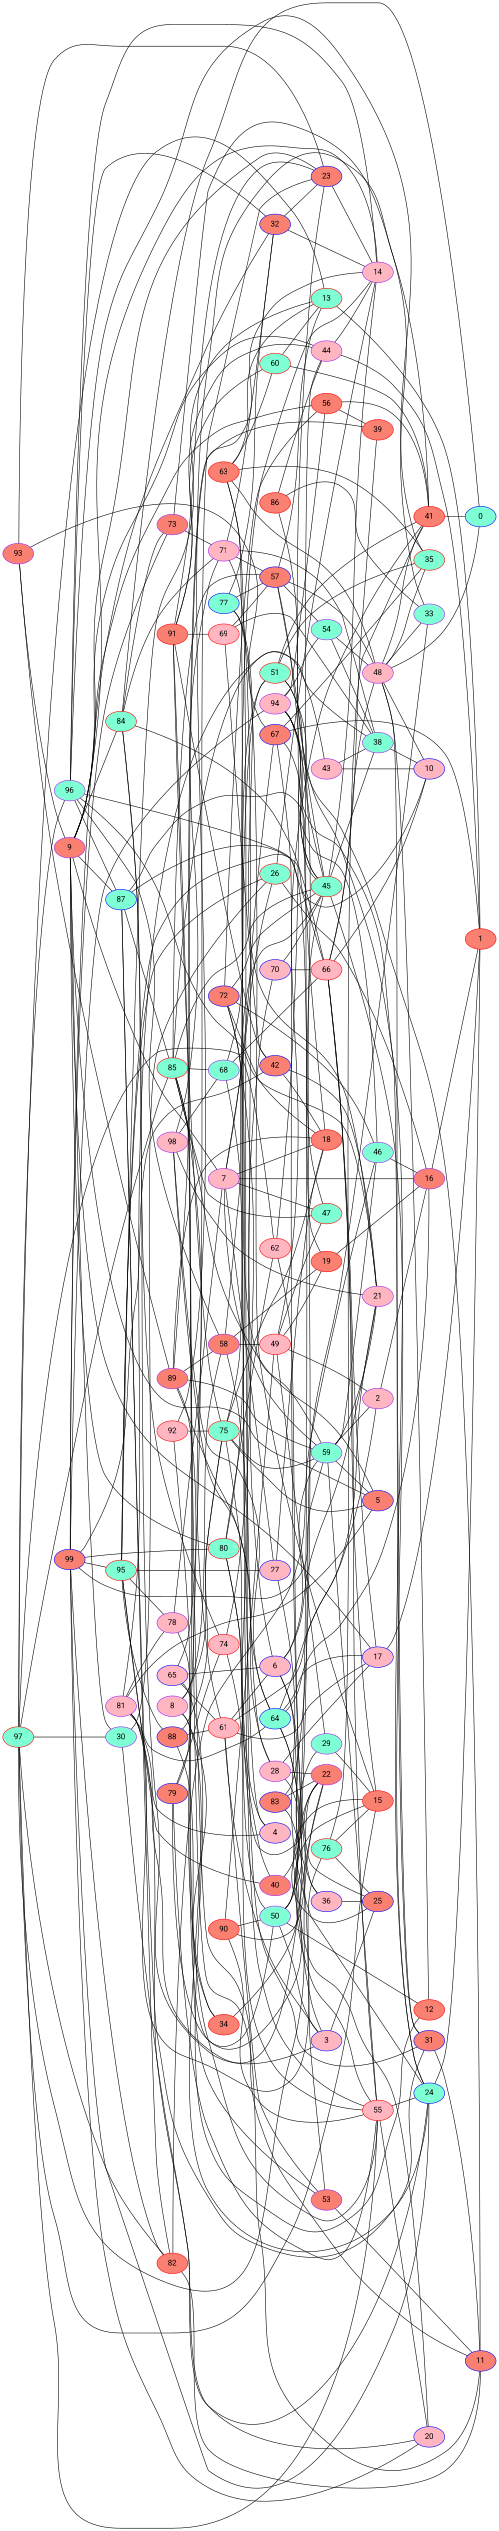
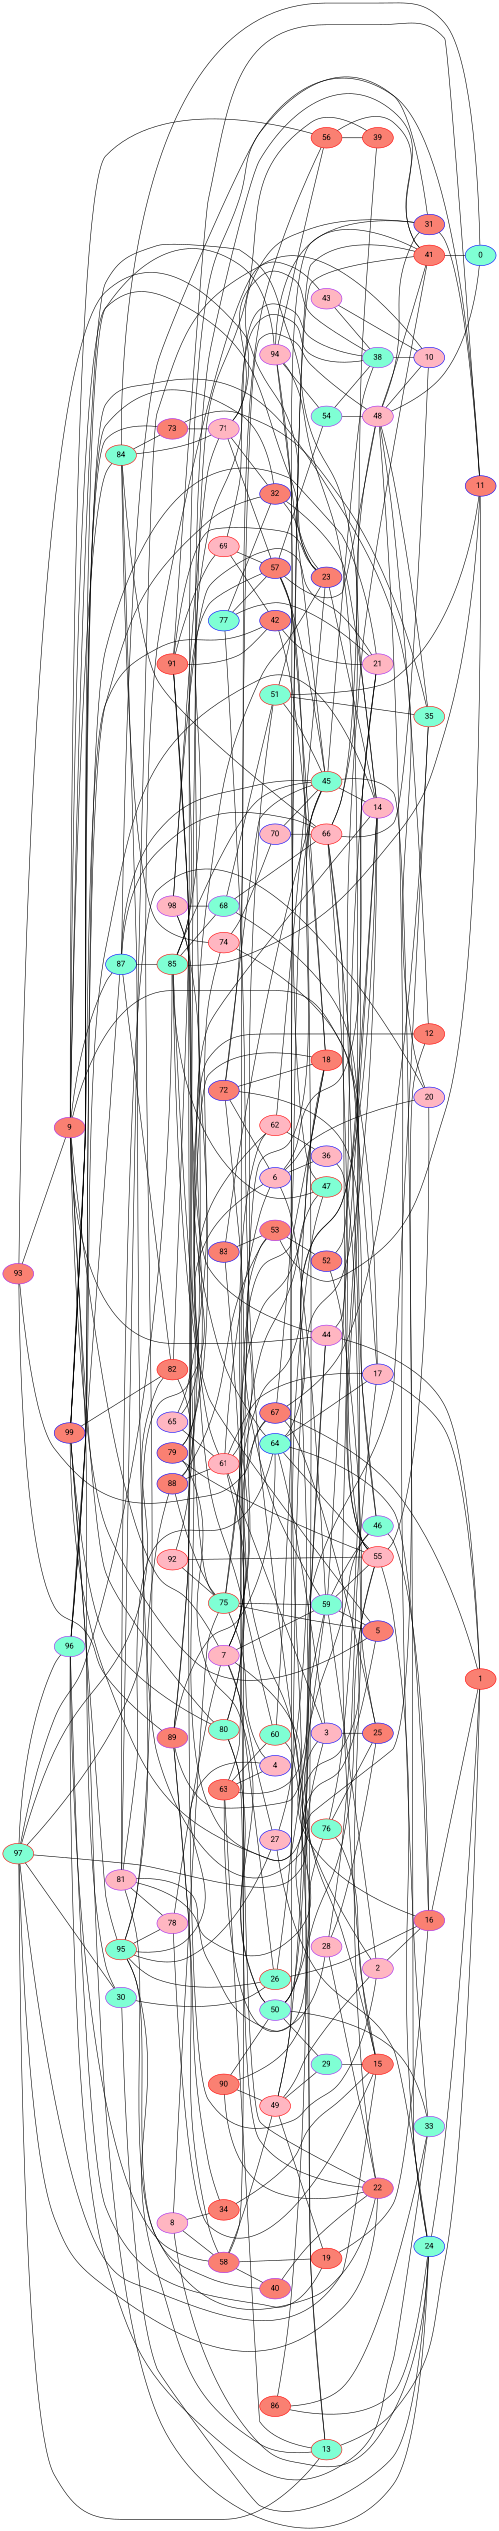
none -> (327, 1261)
(206, 1462) -> (189, 1751)
(206, 2133) -> (213, 1053)
